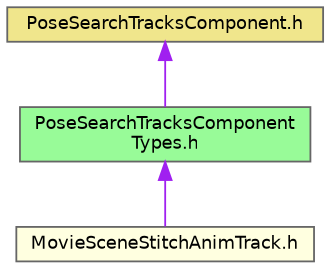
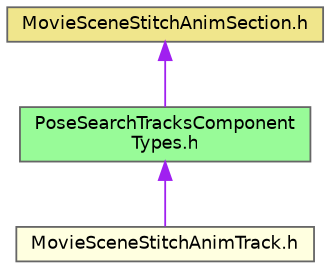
(165, 25) -> (165, 25)
